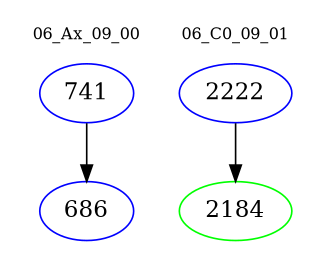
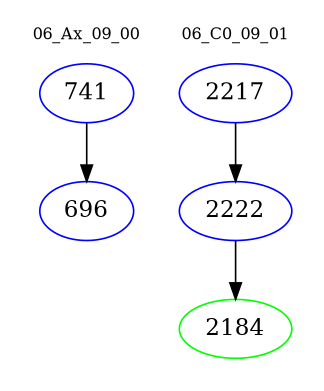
none -> (236, 93)
(87, 211) -> (87, 211)
